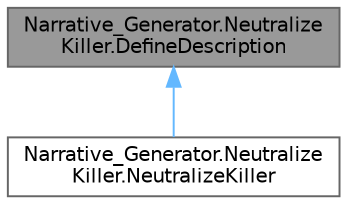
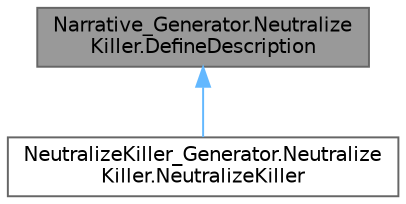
(174, 167) -> (203, 167)
